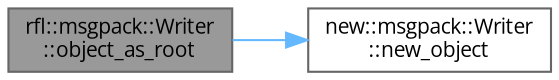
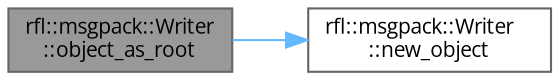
(430, 40) -> (430, 40)
